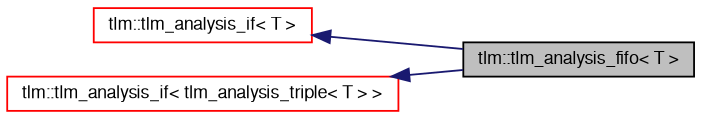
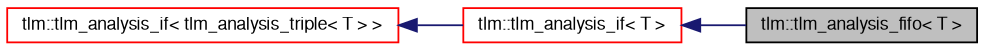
(436, 72) -> (440, 25)
